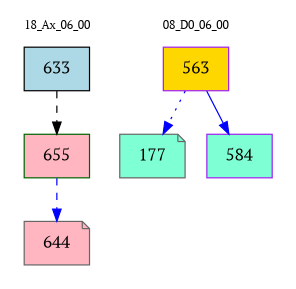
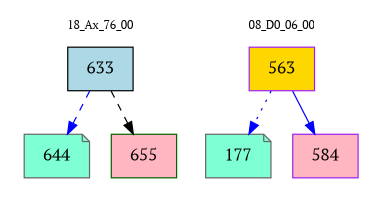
(57, 26) -> (100, 26)
(240, 156) -> (325, 156)
(57, 194) -> (81, 107)
(57, 243) -> (57, 156)
